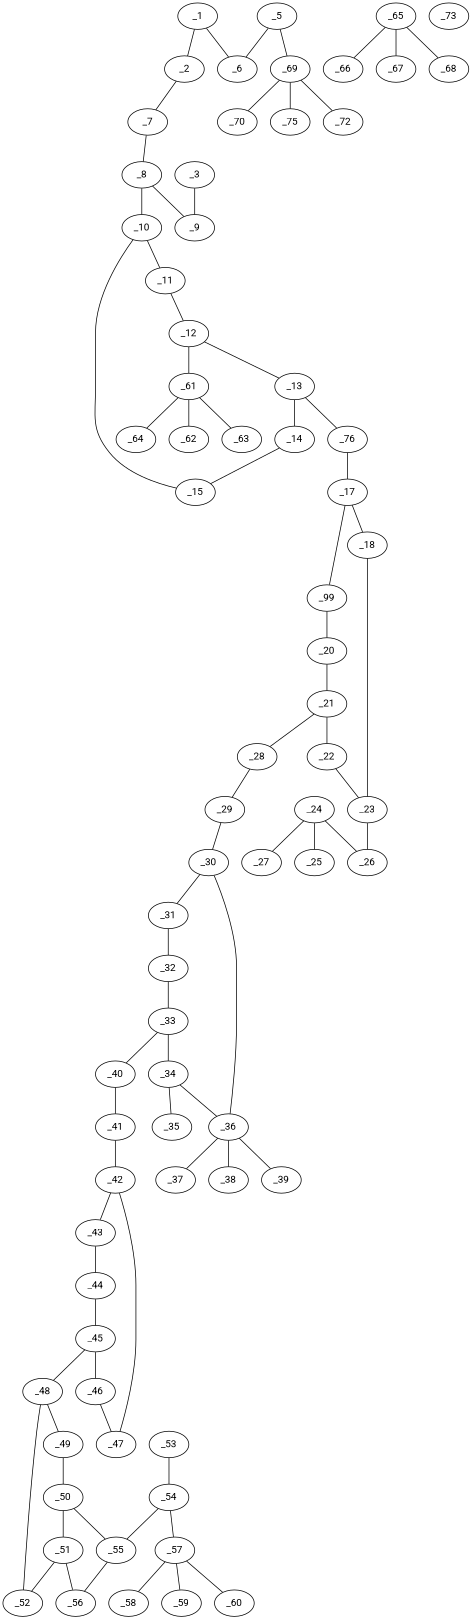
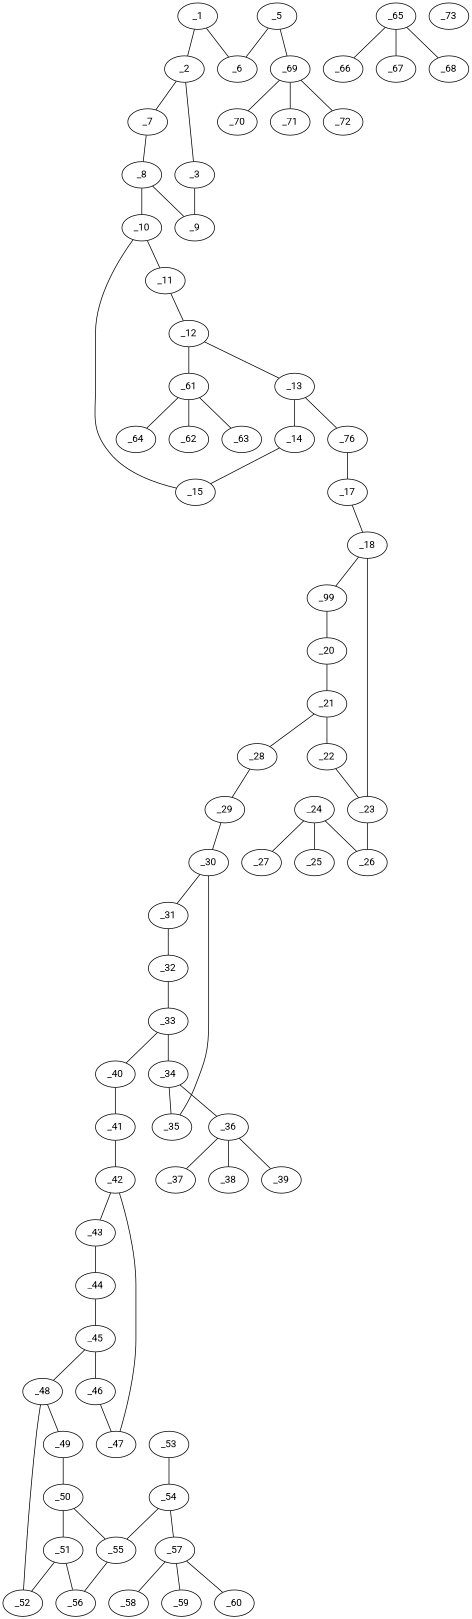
none -> (190, 122)
(290, 122) -> (290, 122)
(337, 545) -> (347, 572)
(237, 993) -> (209, 998)
